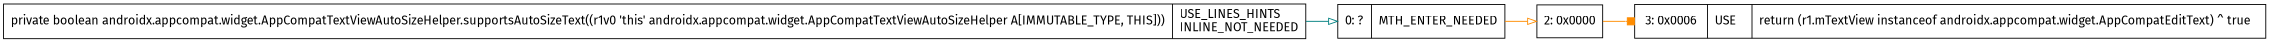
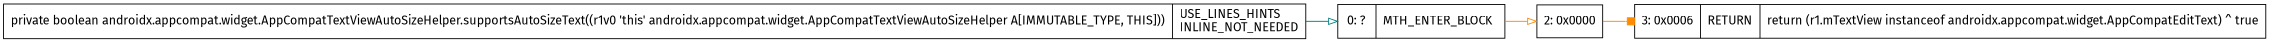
(1438, 21) -> (1438, 21)
(1726, 21) -> (1730, 21)
